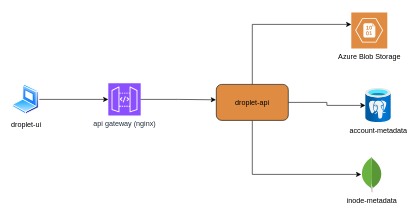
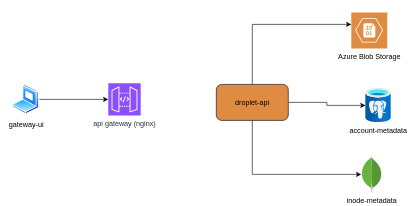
(176, 99) -> none
(26, 125) -> (26, 125)
